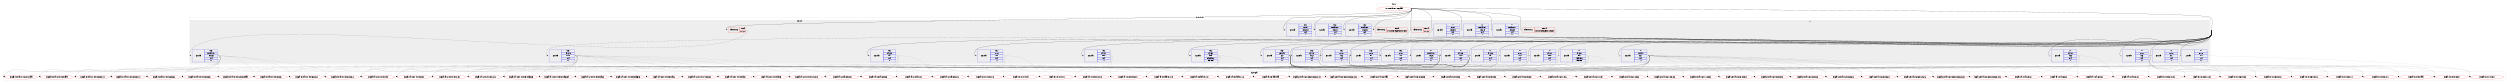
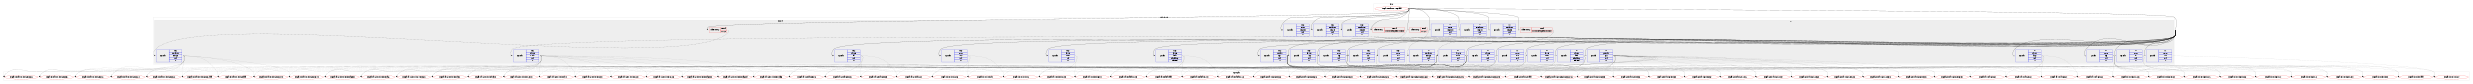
(1394, 9) -> (1392, 9)
(21, 77) -> (200, 77)
(235, 77) -> none
